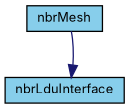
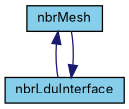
none -> (56, 61)
